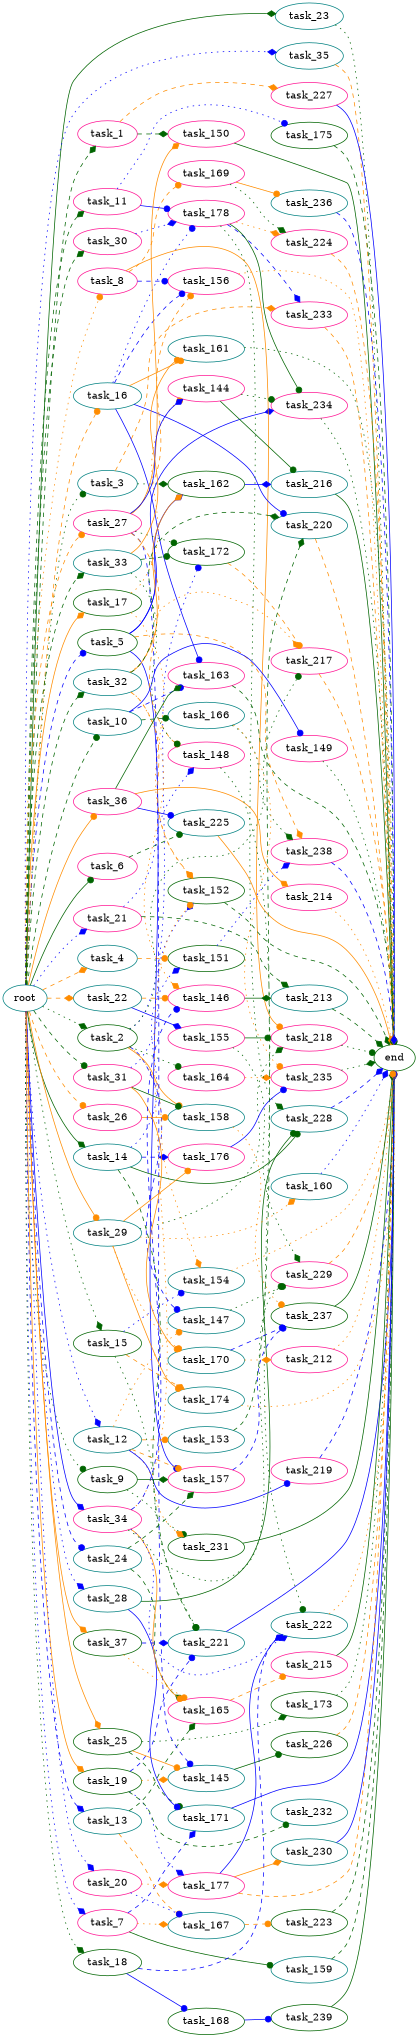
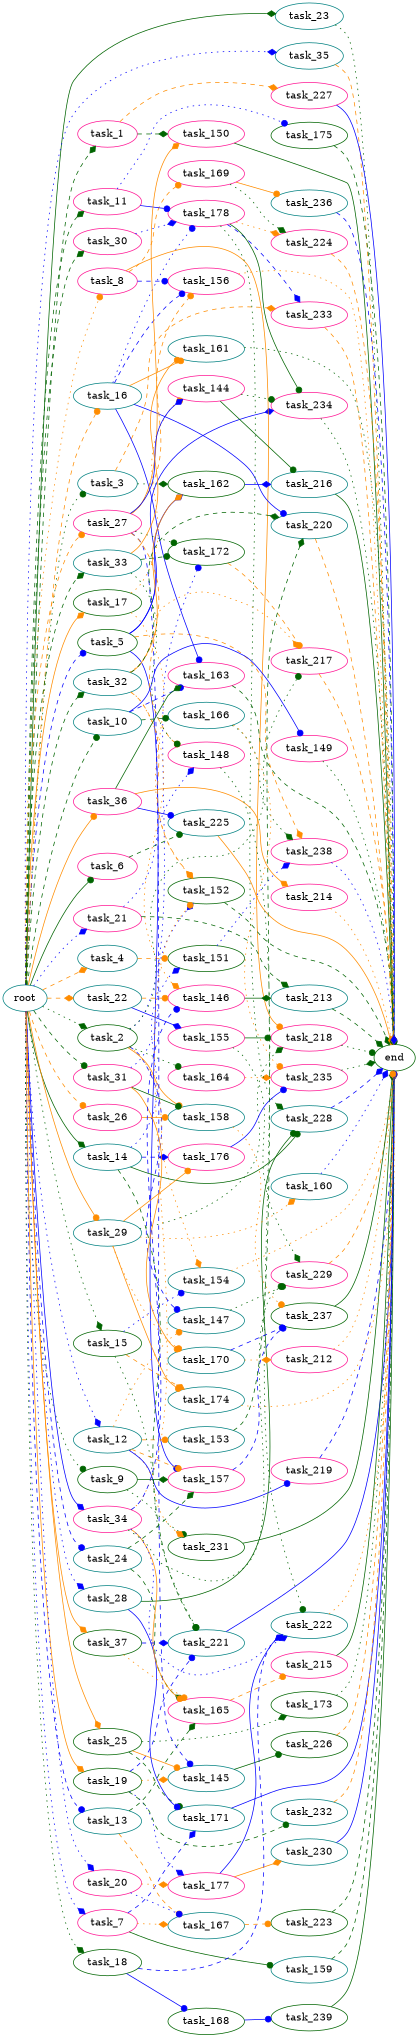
(377, 943) -> (377, 943)
(34, 1411) -> (34, 1411)
(379, 1535) -> (384, 1445)
